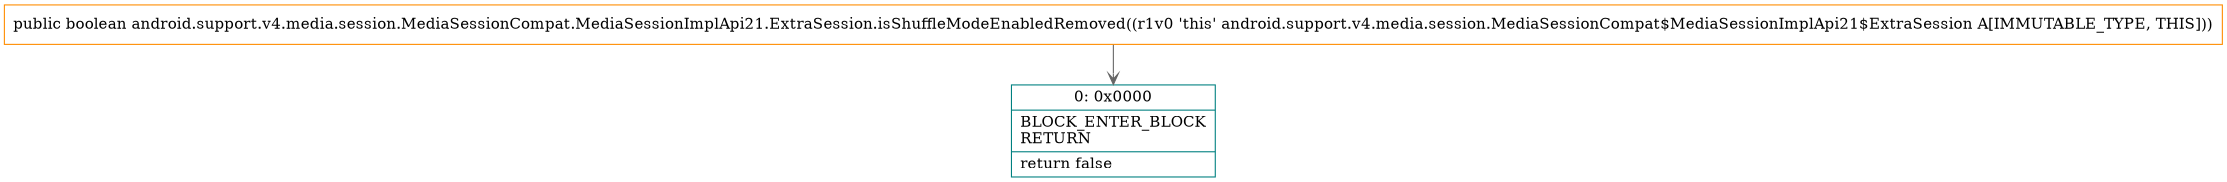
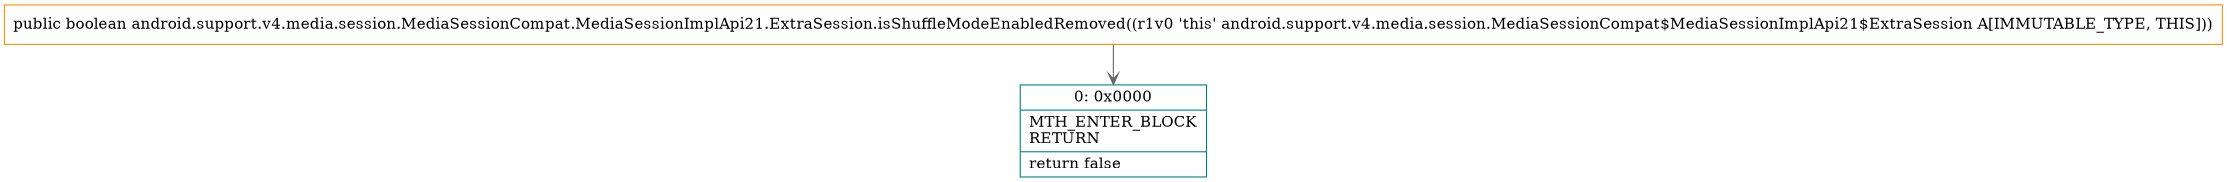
(1113, 122) -> (1113, 122)
